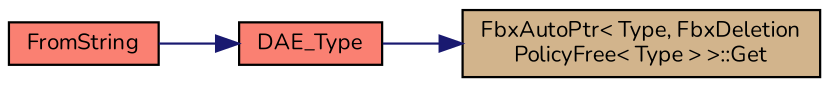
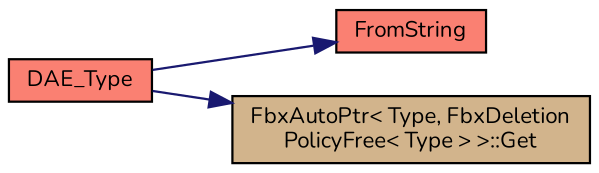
(187, 44) -> (233, 58)
